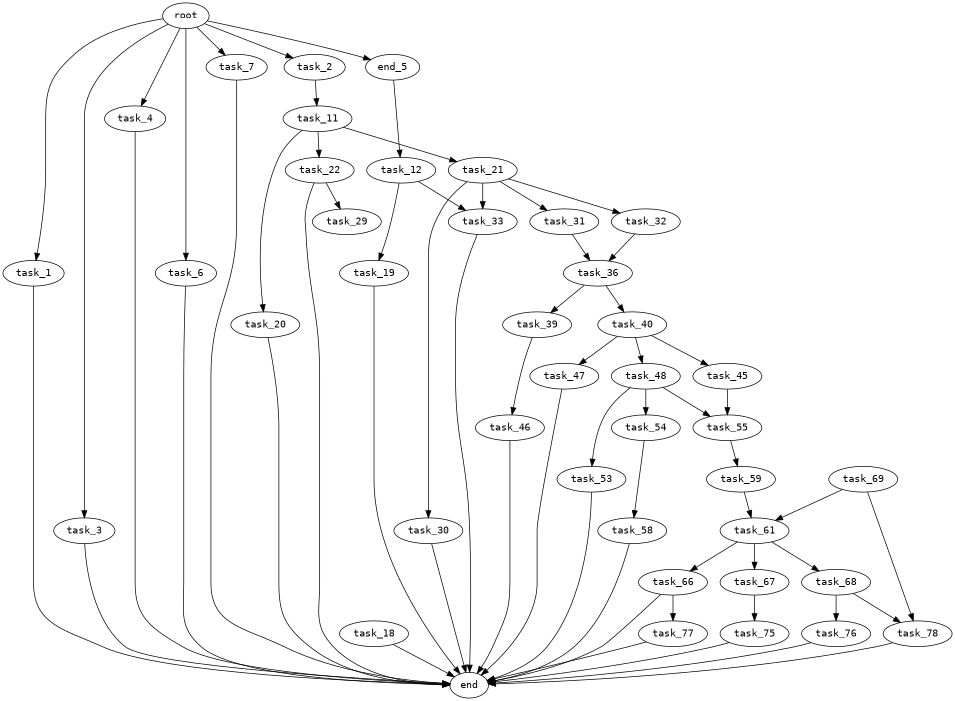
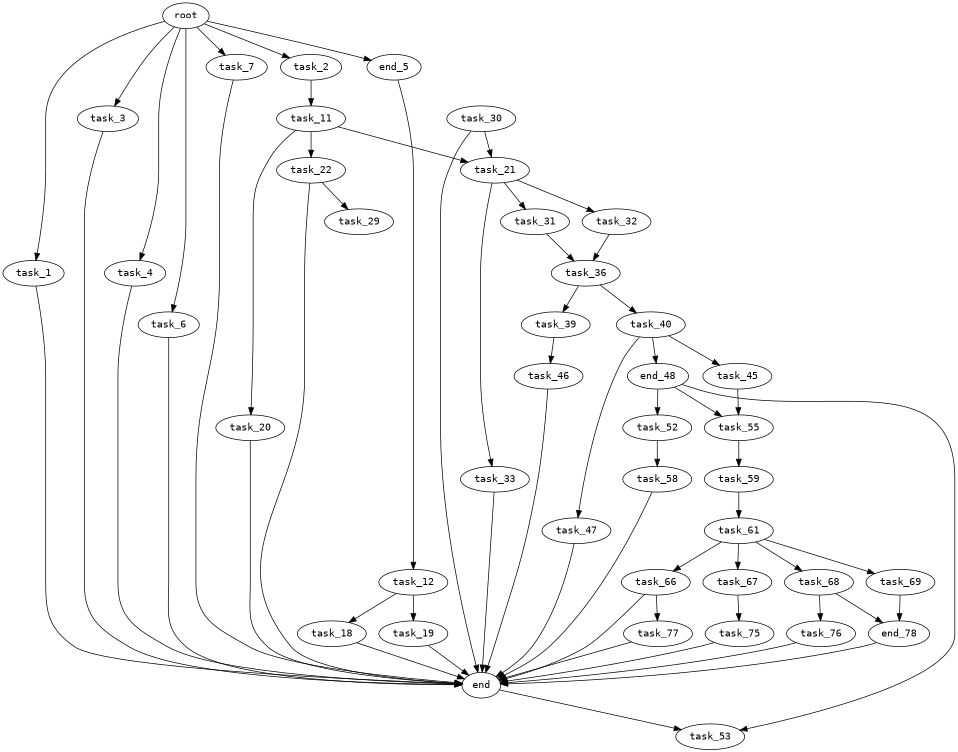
(439, 194) -> (376, 606)
(428, 340) -> (487, 141)
(646, 376) -> (658, 376)
(646, 428) -> (657, 428)
(812, 503) -> (816, 555)
(572, 603) -> (587, 709)
(918, 634) -> (899, 634)
